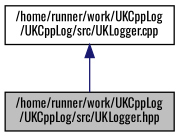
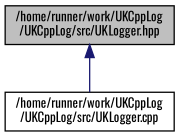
(90, 75) -> (90, 75)
